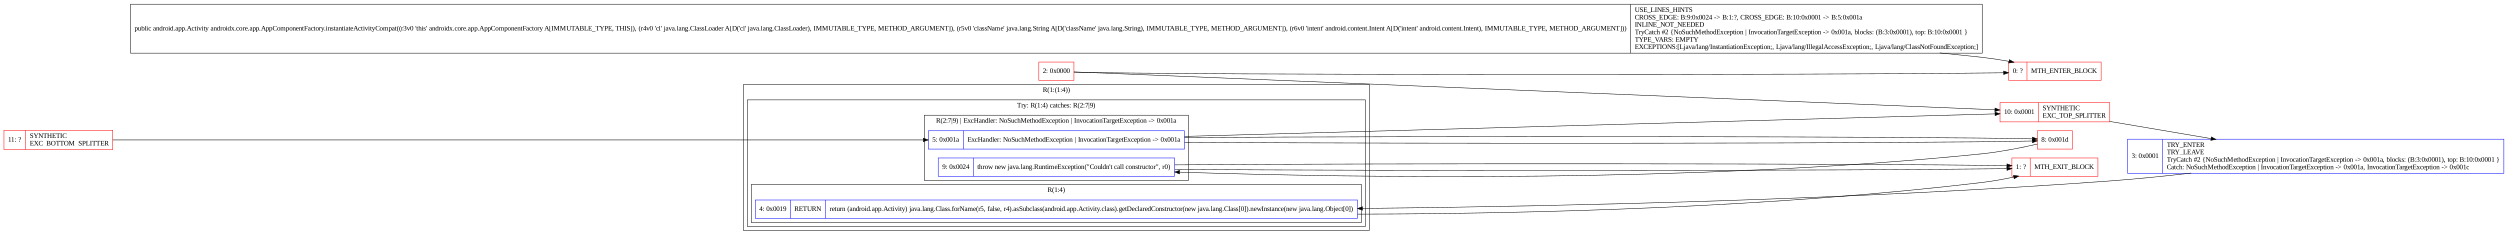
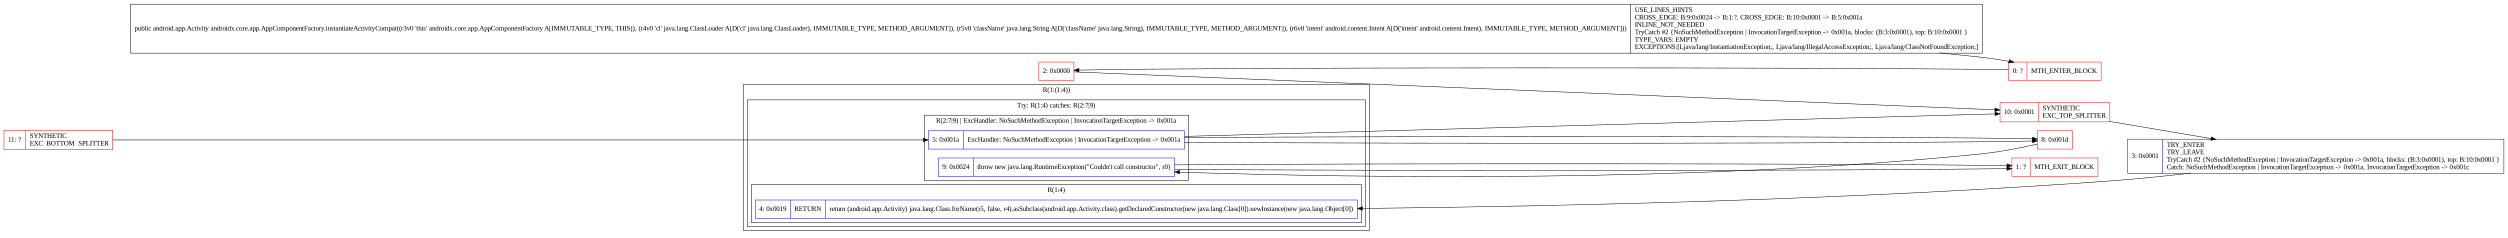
(1539, 75) -> (1544, 68)
(1686, 206) -> none
